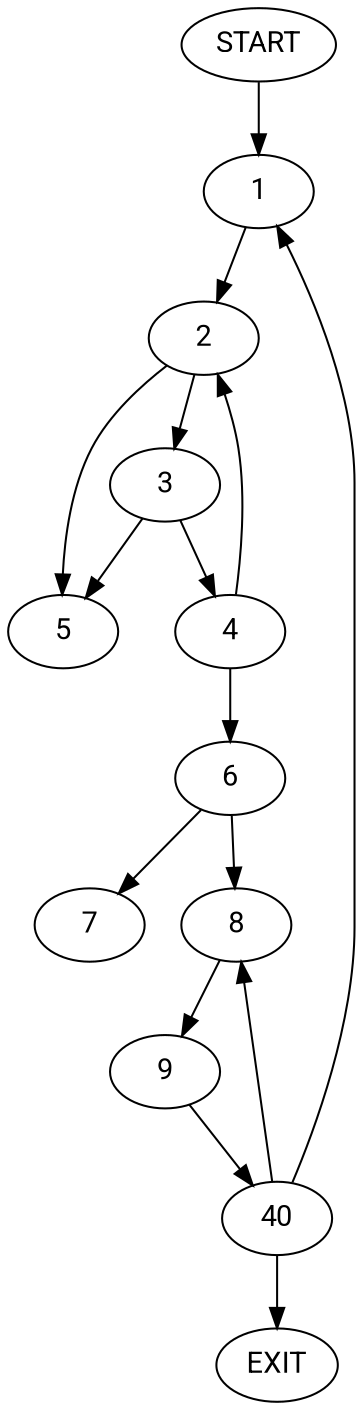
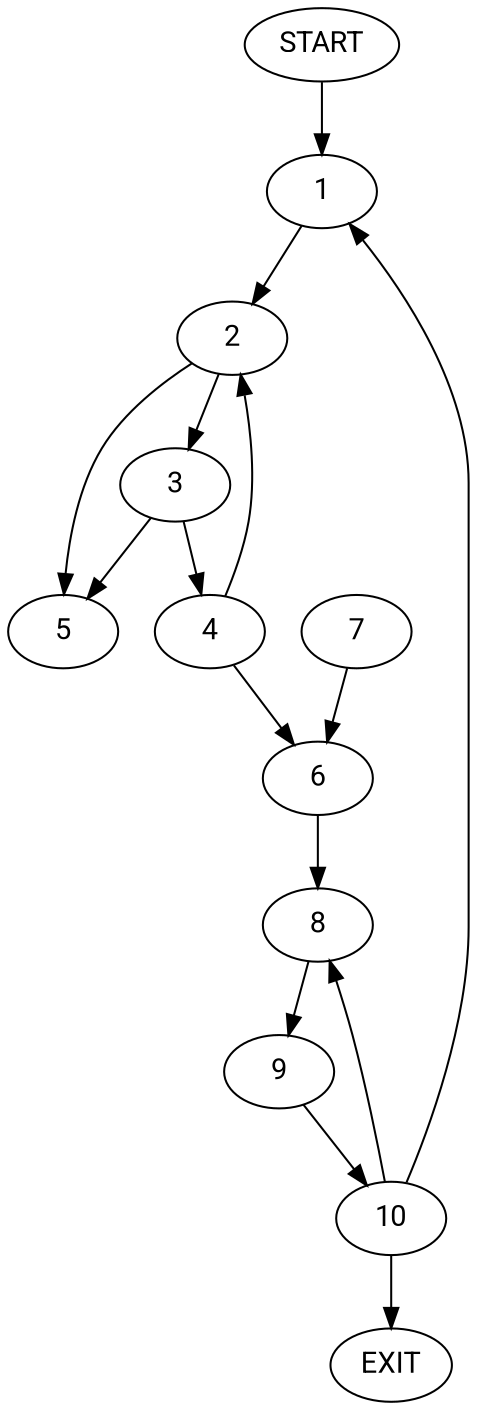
(167, 844) -> (340, 695)
(277, 1218) -> (391, 1218)
